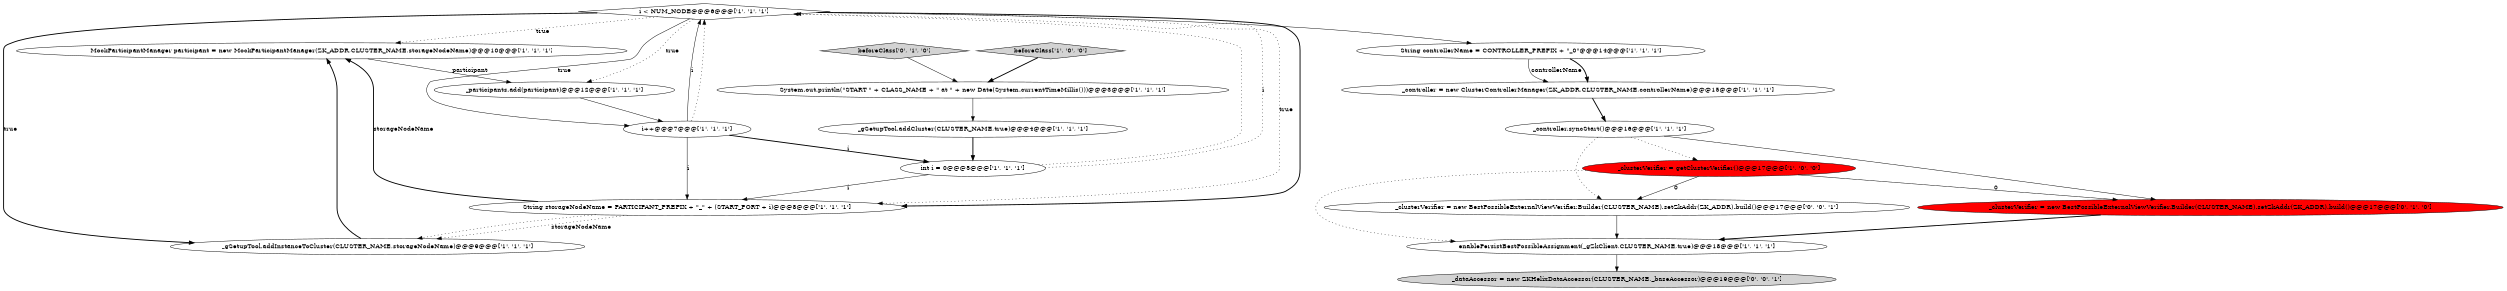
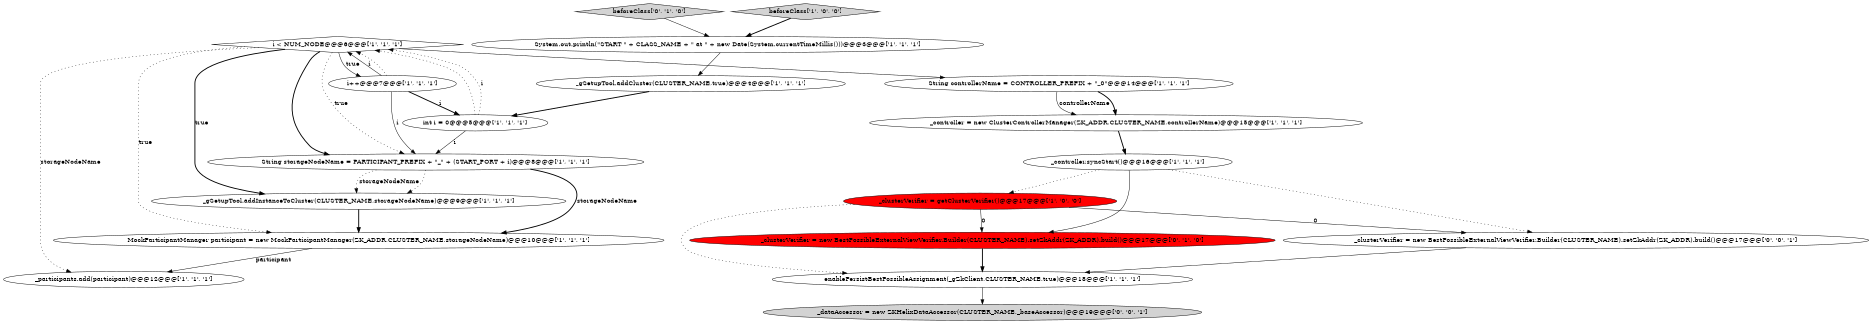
(673, 51) -> (71, 162)
(619, 109) -> none
